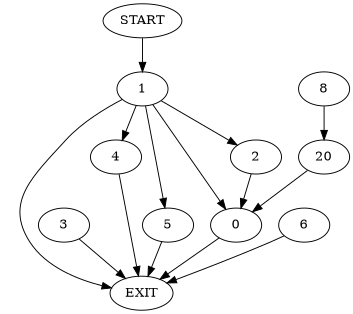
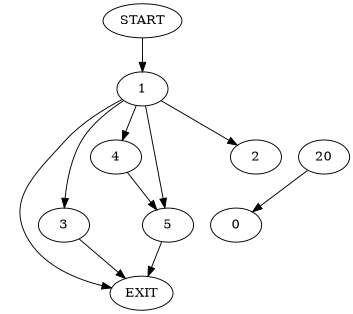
(324, 89) -> none
(187, 153) -> (81, 141)
(247, 187) -> none
(128, 220) -> (139, 187)
(304, 225) -> none
(194, 256) -> none
